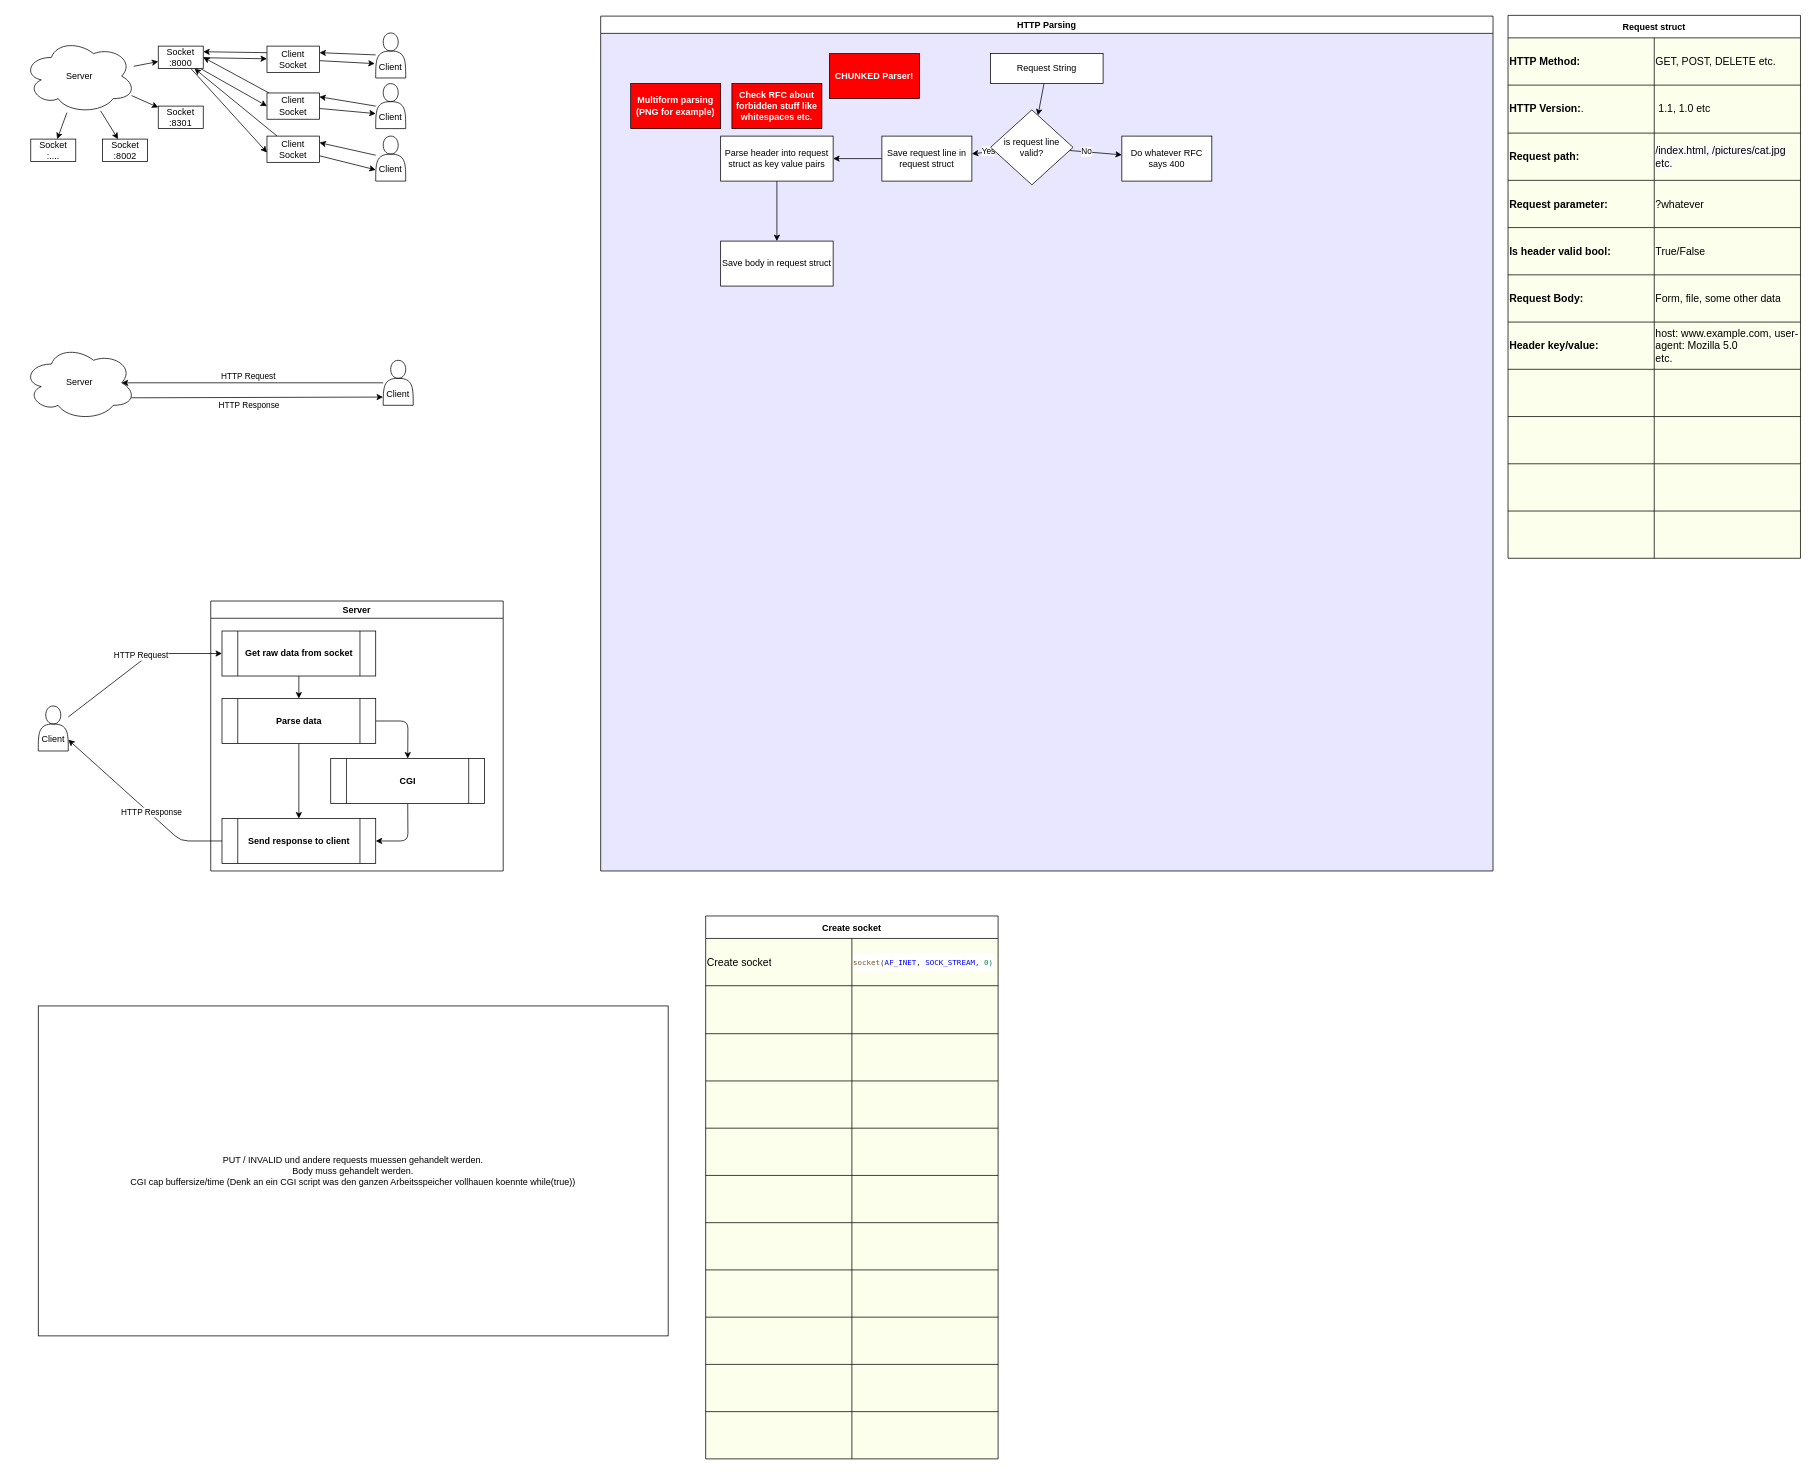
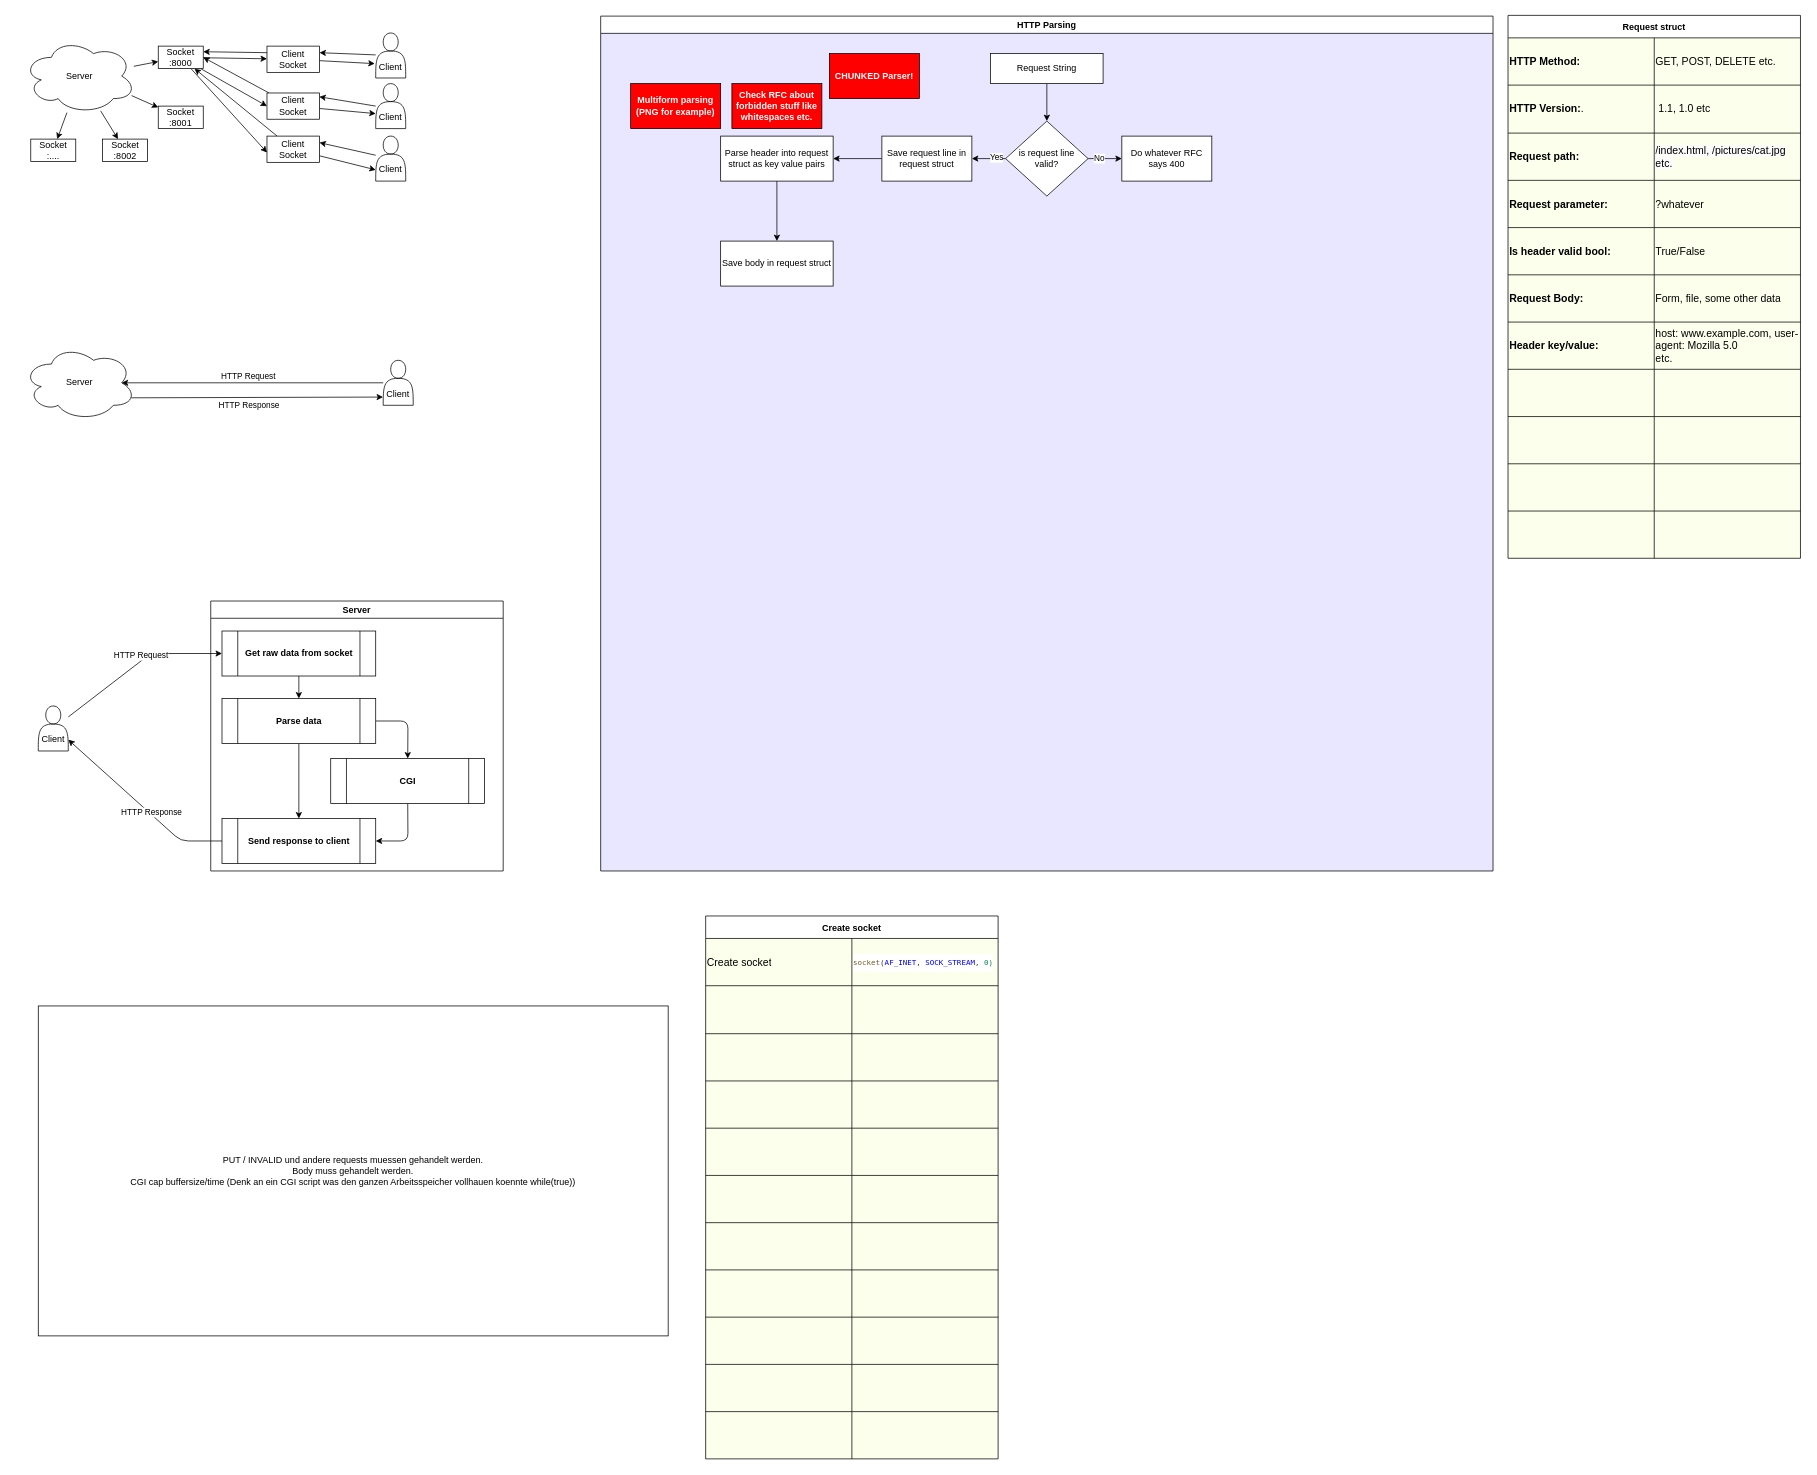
(180, 117) -> (180, 117)
(1032, 147) -> (1047, 159)
